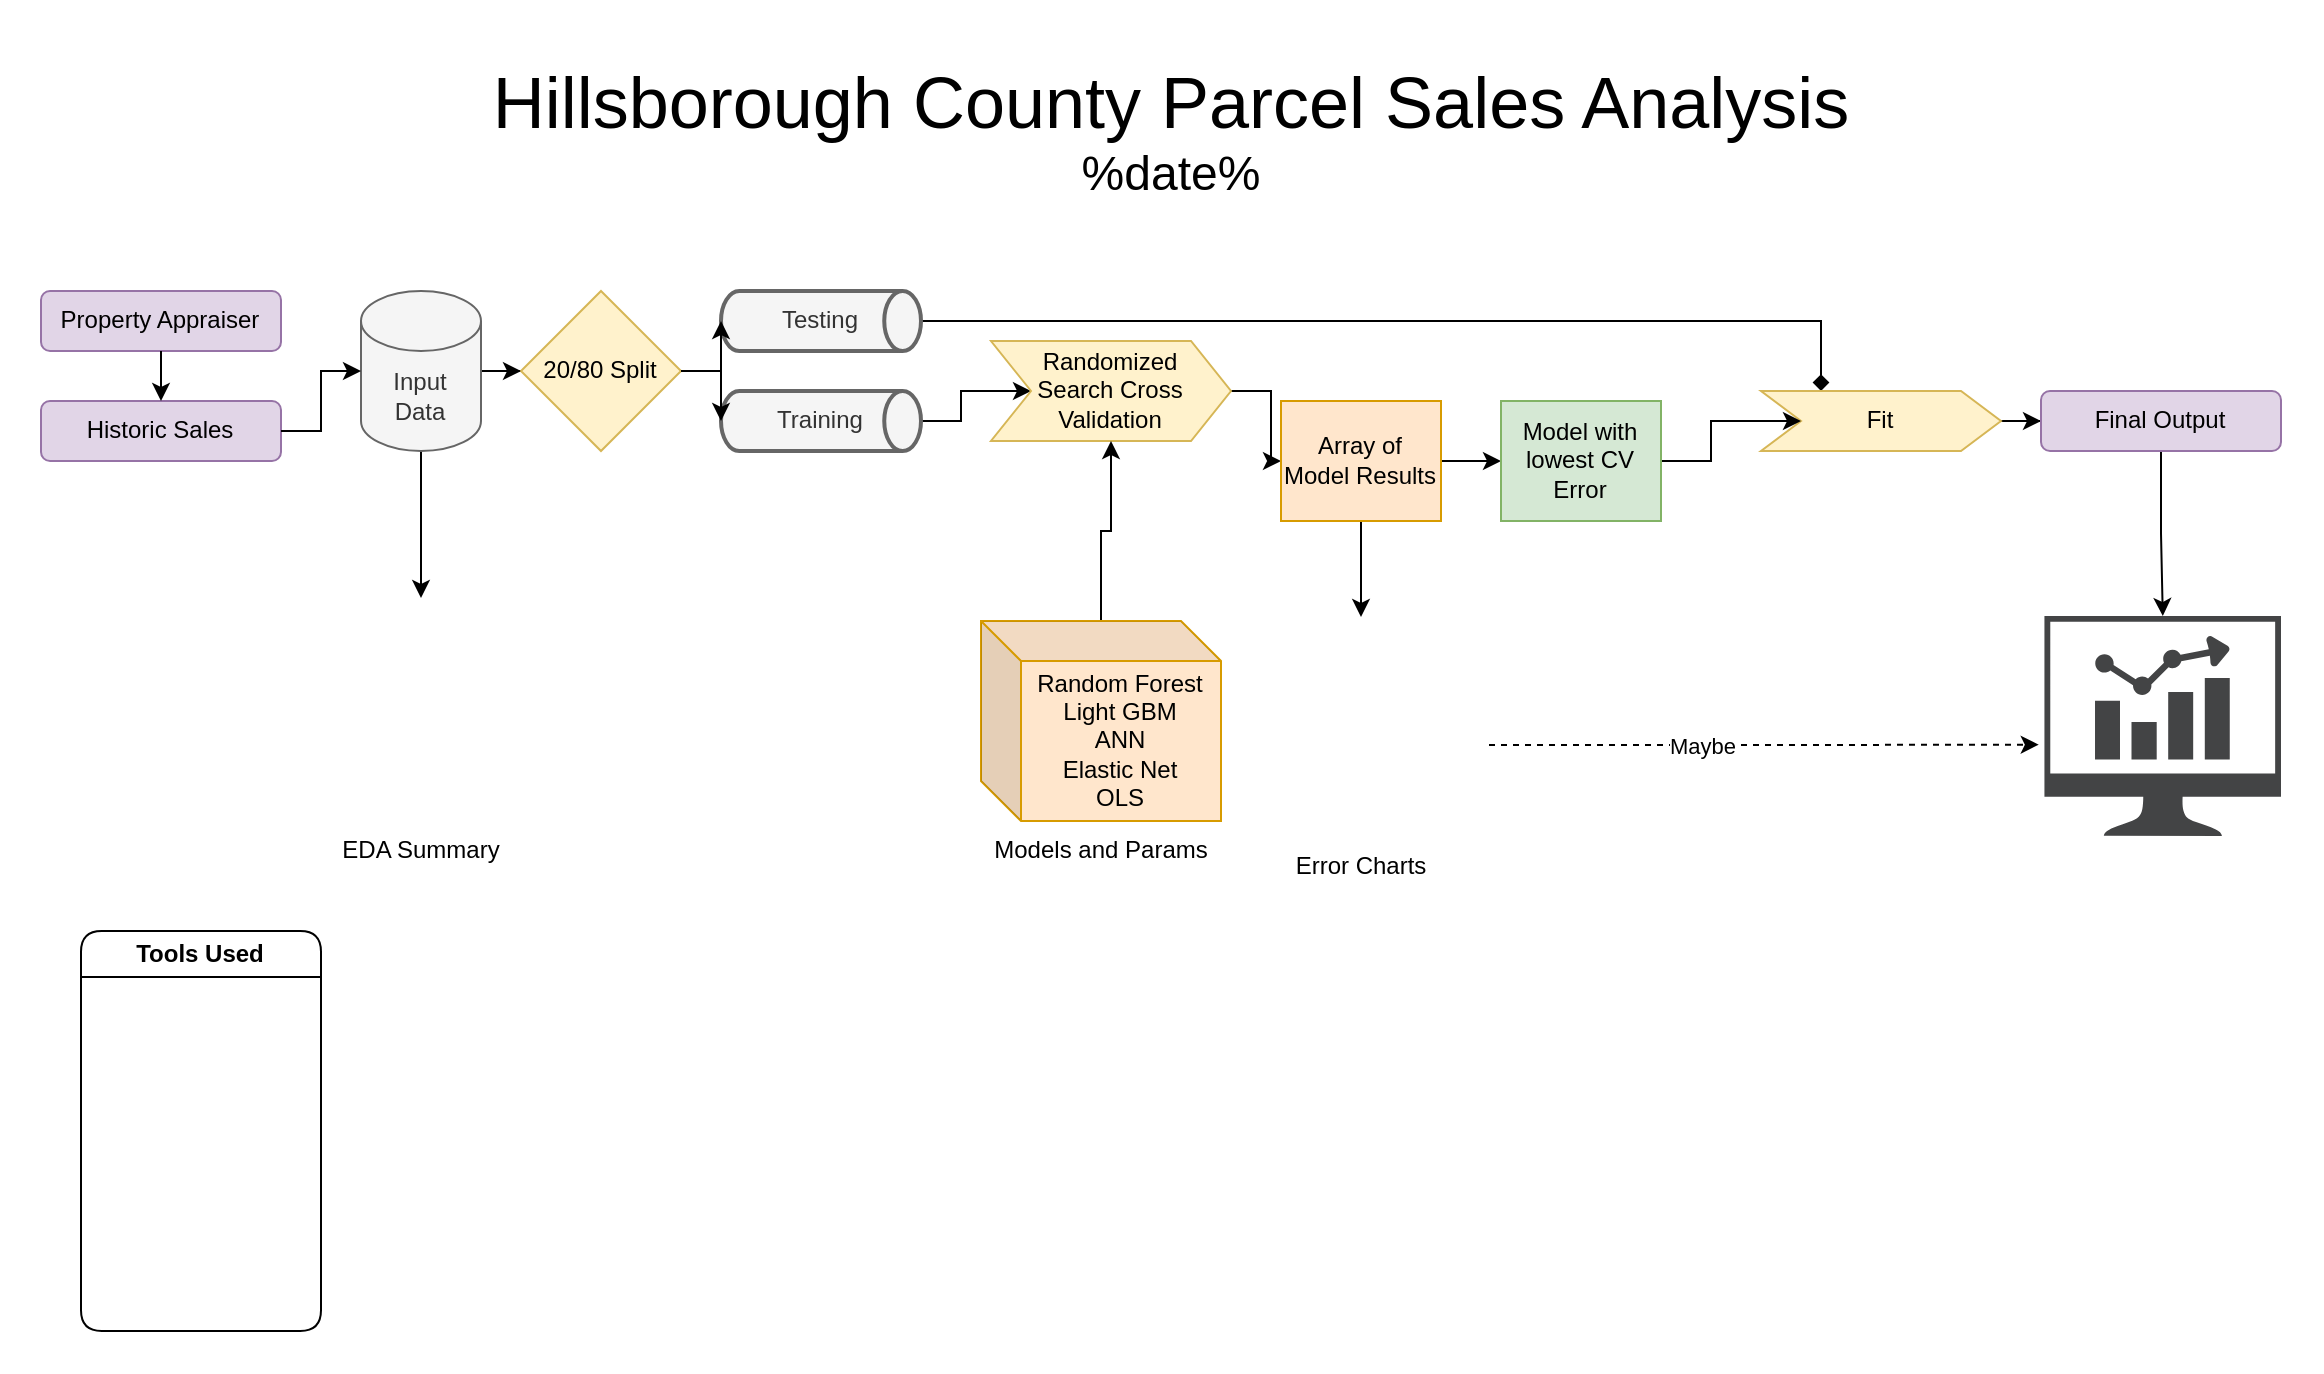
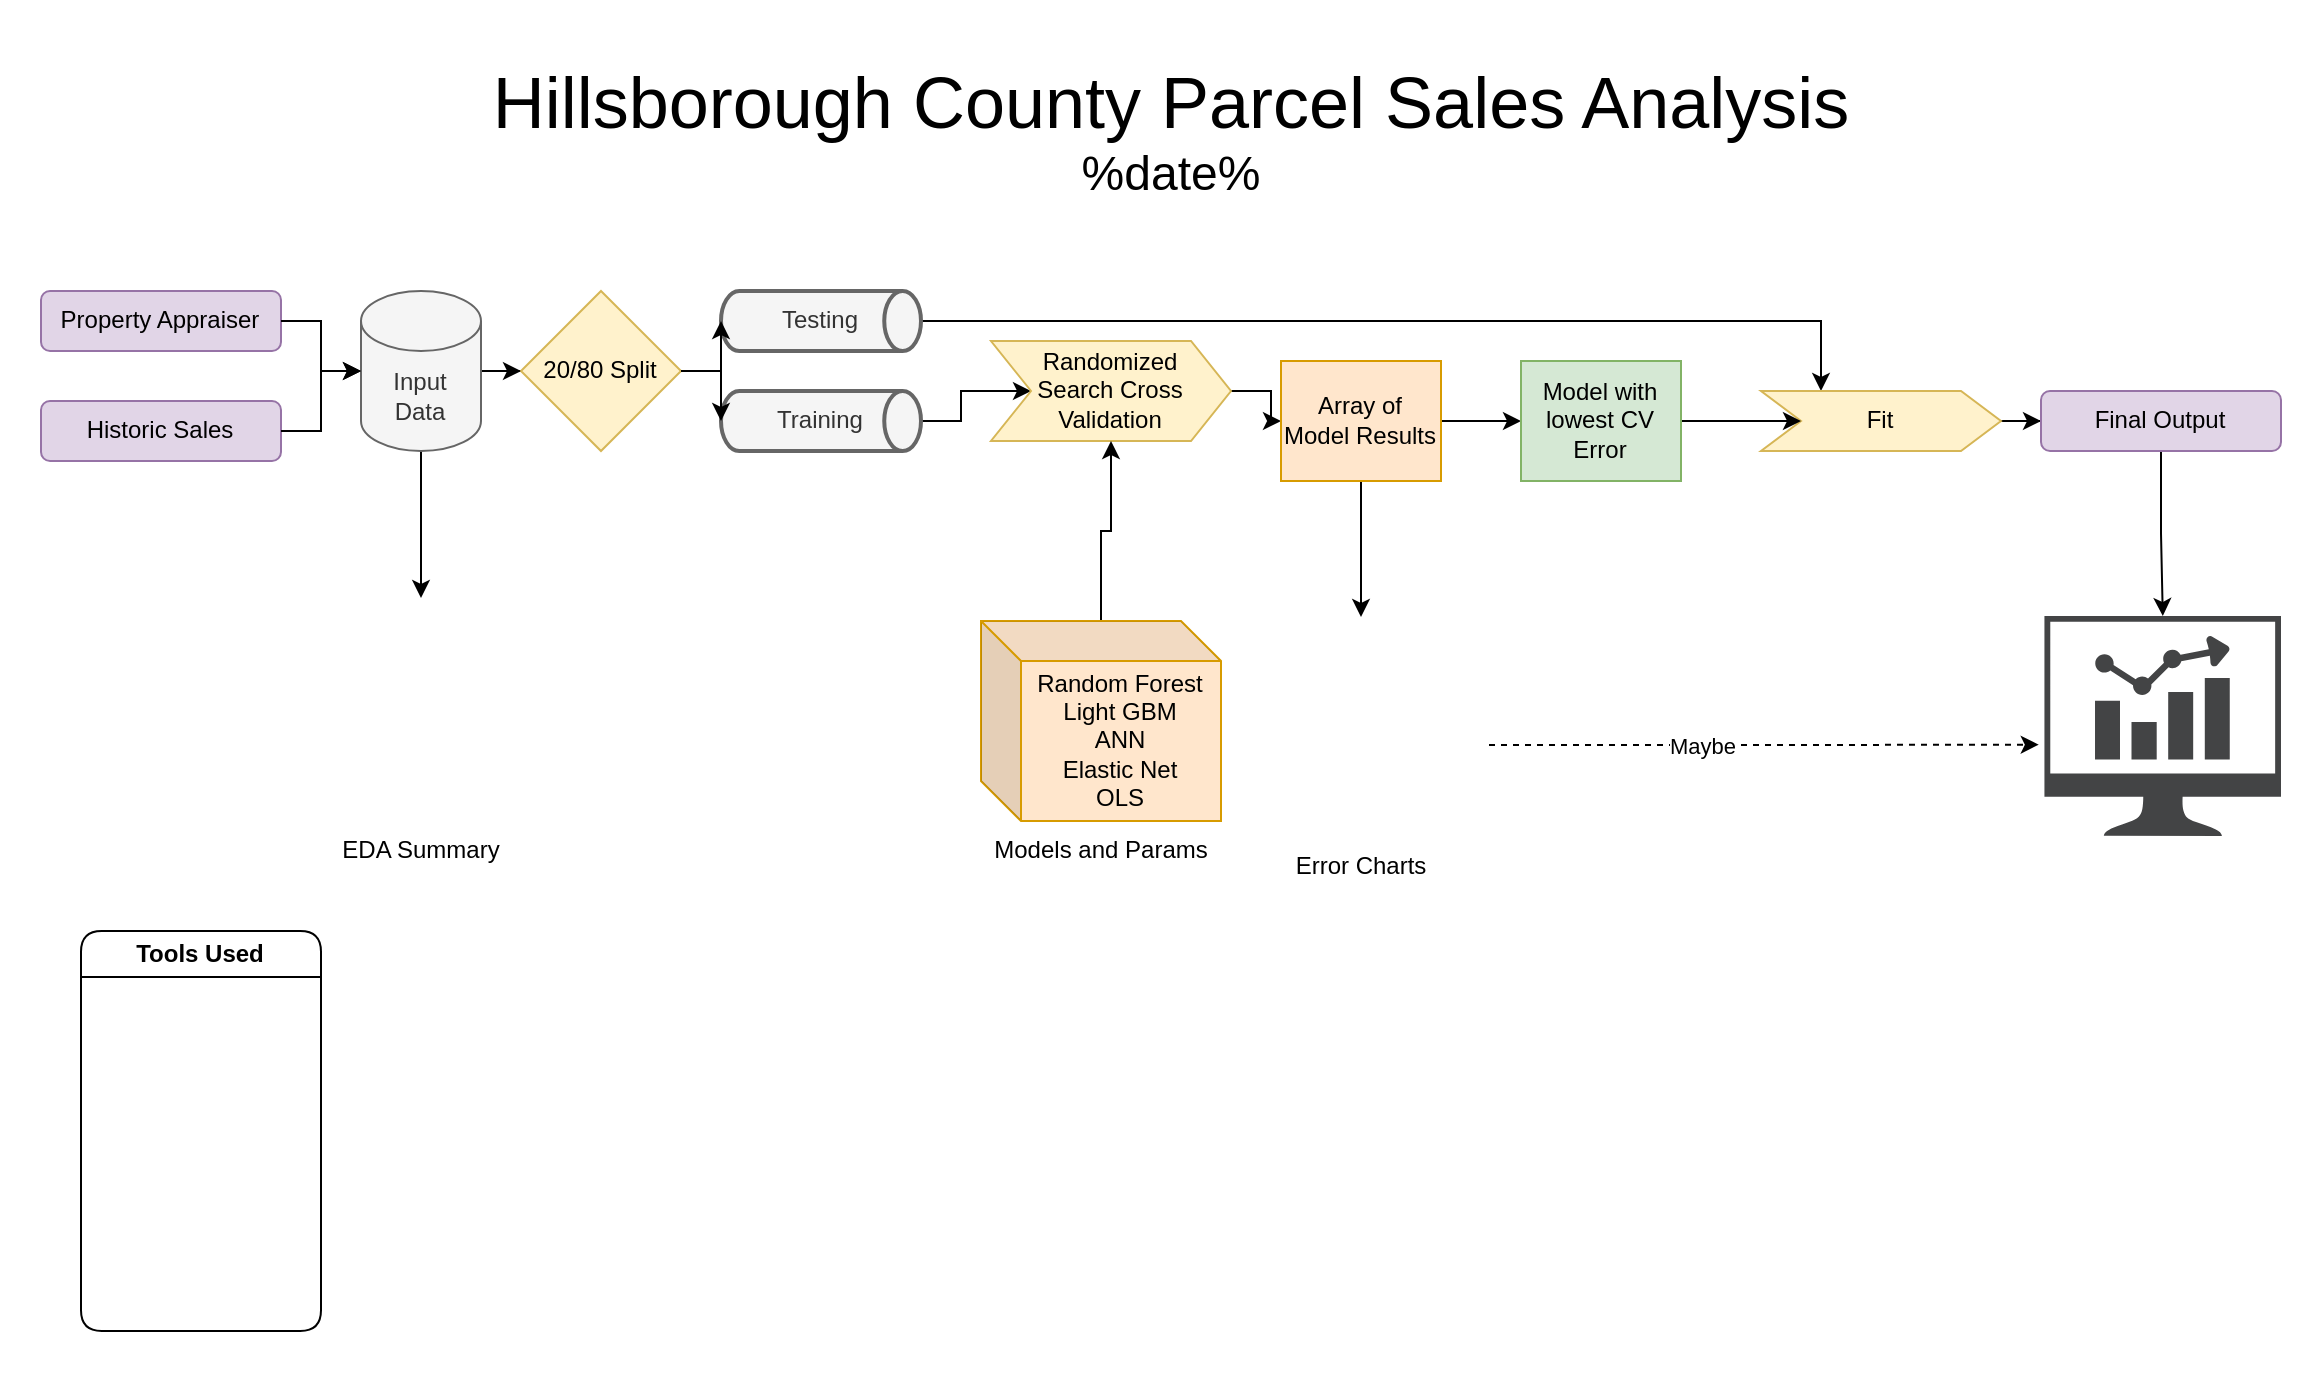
(1821, 375) -> (1821, 376)
(161, 383) -> (321, 324)
(1361, 461) -> (1361, 421)
(1581, 461) -> (1601, 421)
